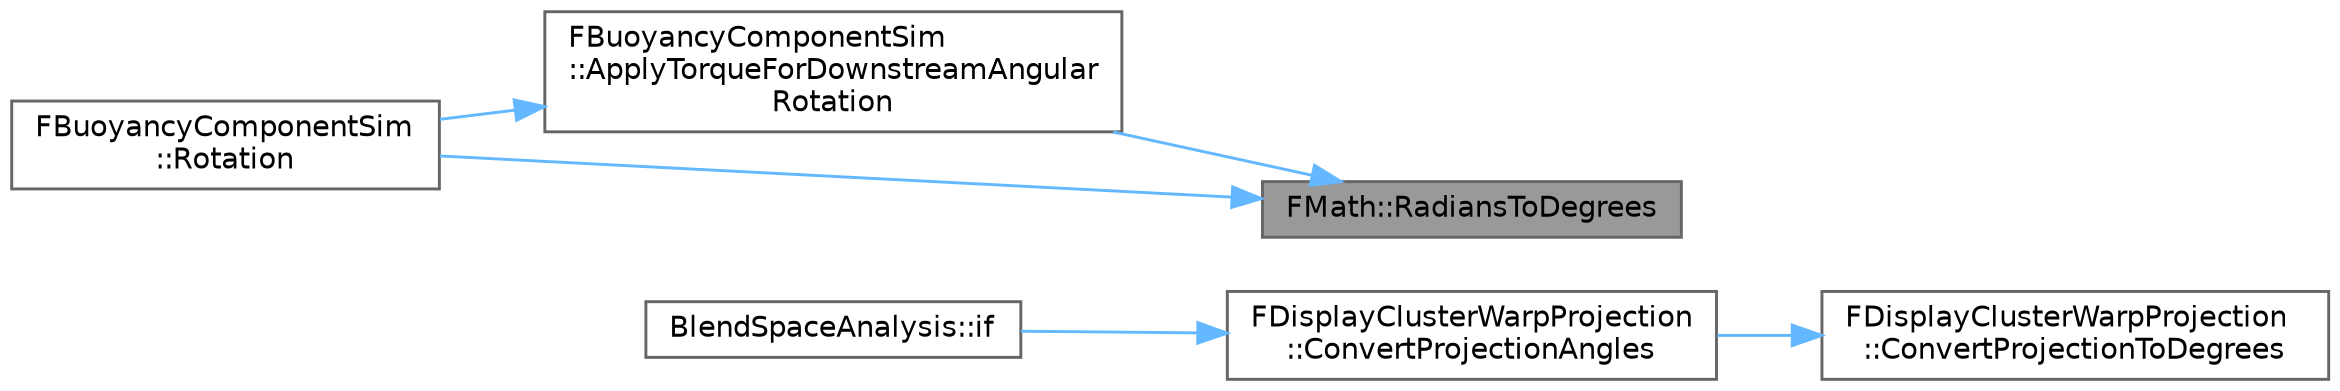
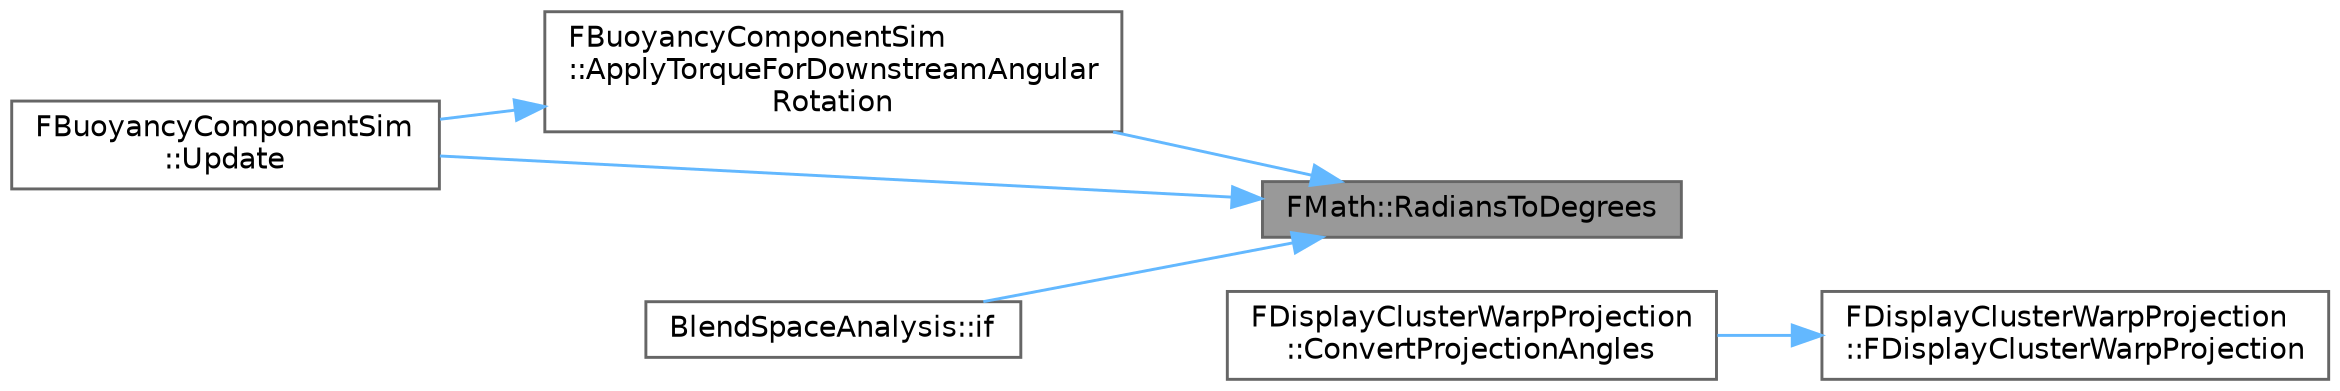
(226, 145) -> (226, 145)
(1109, 332) -> (1138, 272)
(2075, 335) -> (2075, 335)
